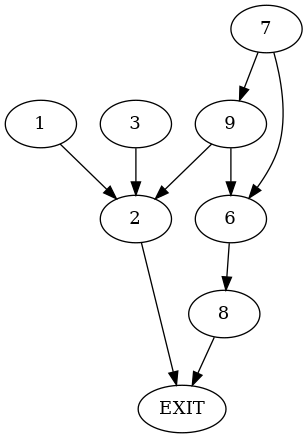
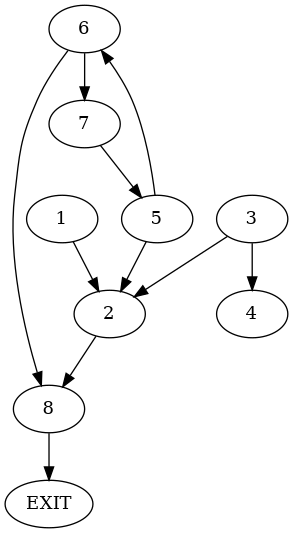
(283, 122) -> (85, 70)
(231, 124) -> (157, 219)
(157, 307) -> (83, 356)
none -> (252, 314)
